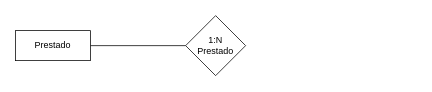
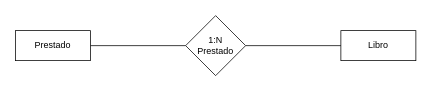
none -> (293, 45)
none -> (378, 45)
